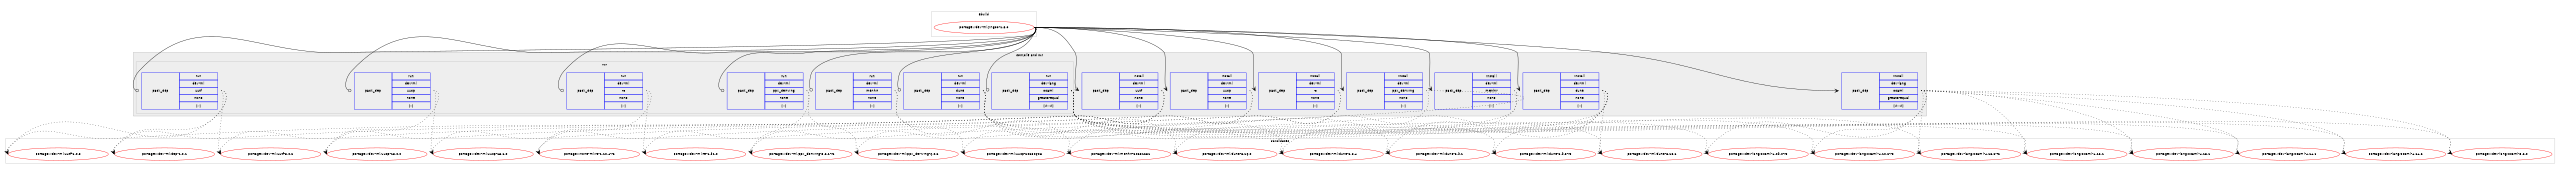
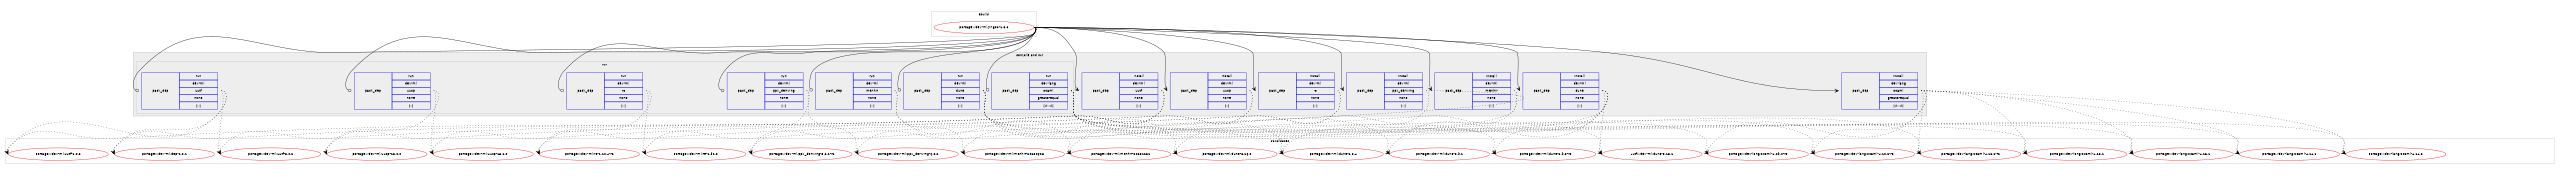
(590, 154) -> (590, 154)
(1015, 154) -> (1015, 154)
(1652, 154) -> (1652, 154)
(2502, 154) -> none
